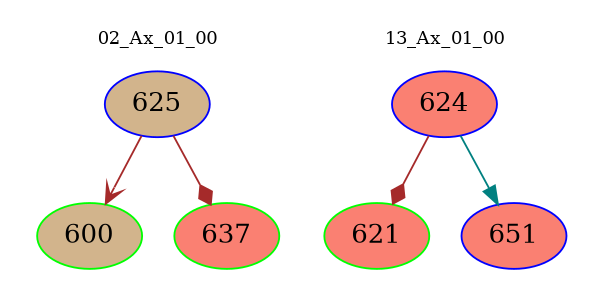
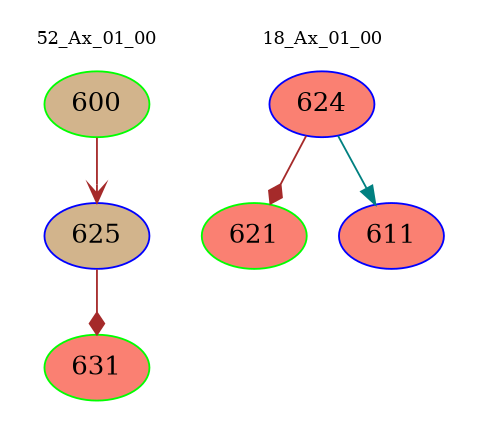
(158, 39) -> (97, 39)
(445, 39) -> (323, 39)
(128, 162) -> (97, 161)
(227, 236) -> (97, 368)
(514, 236) -> (391, 236)
